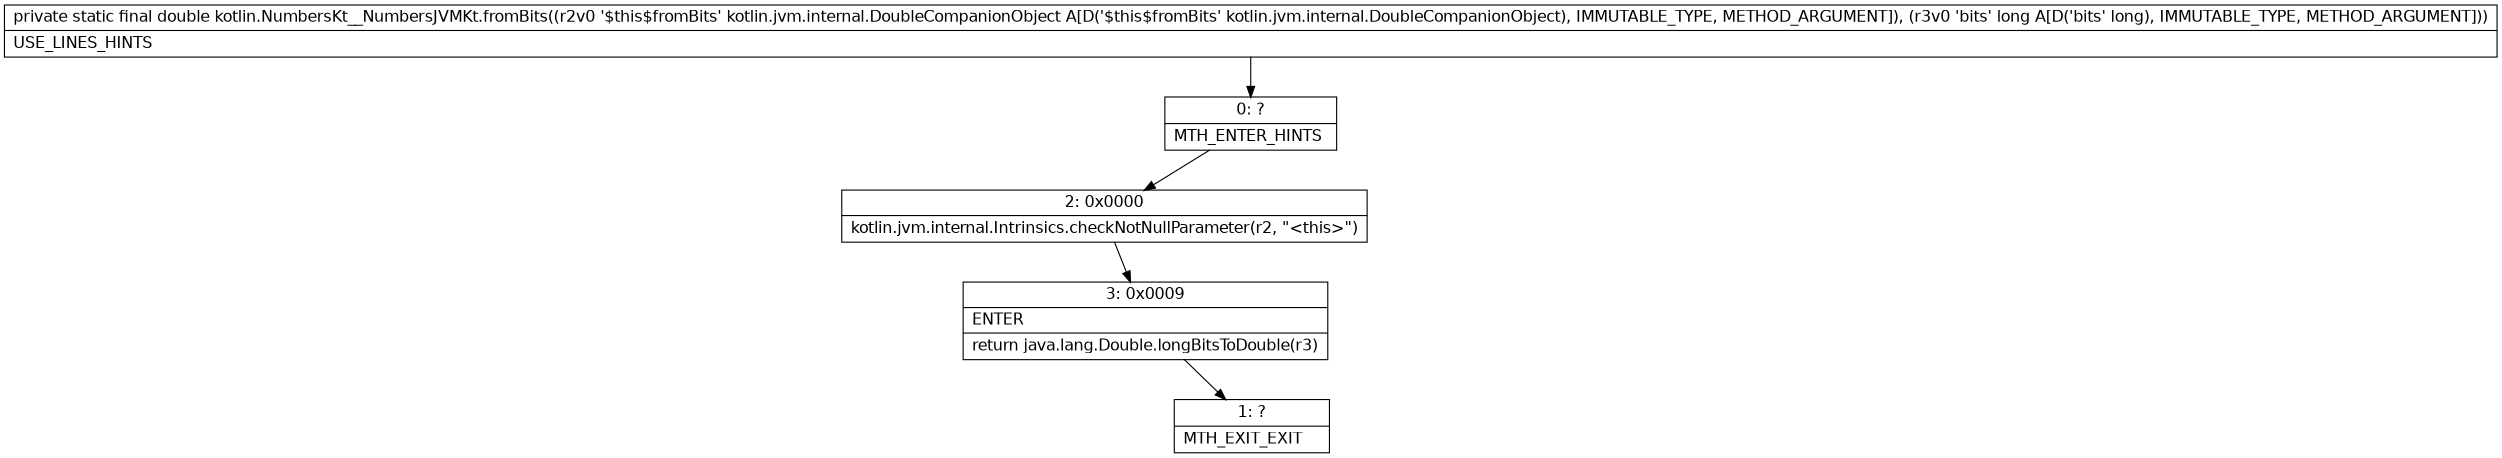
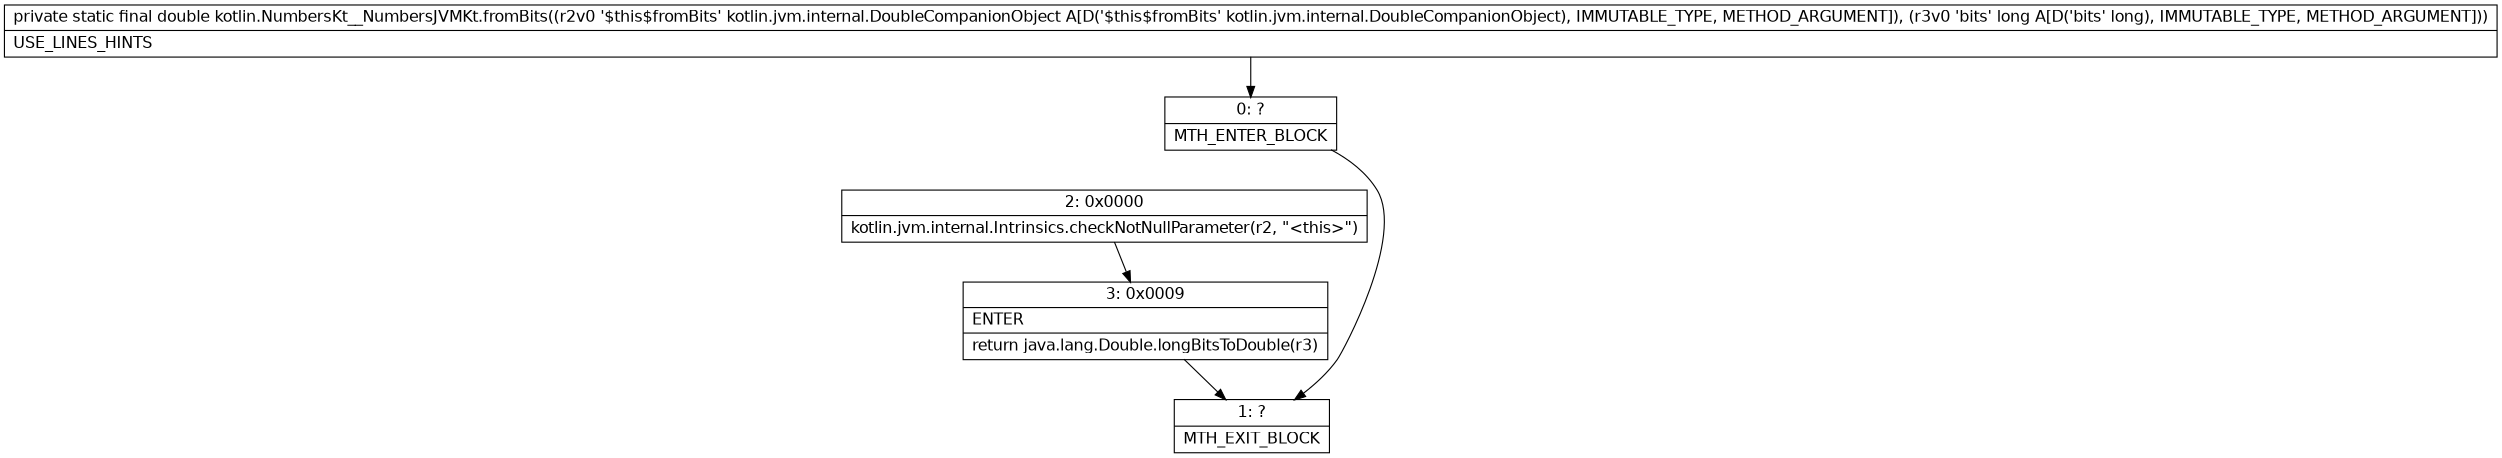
(1248, 136) -> (1251, 136)
(1182, 167) -> (1376, 271)
(1243, 439) -> (1252, 439)
